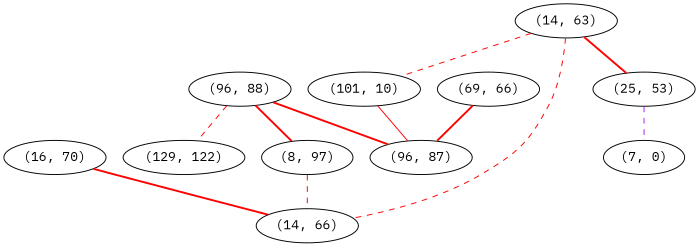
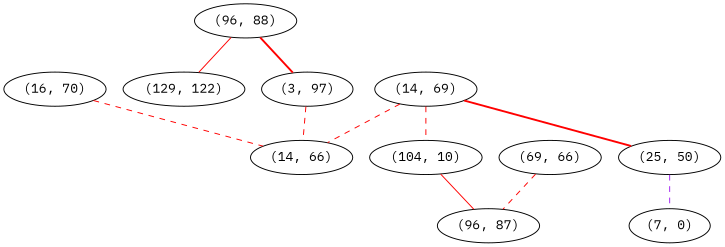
(566, 21) -> (426, 89)
(364, 89) -> (426, 157)
(644, 89) -> (670, 157)
(212, 123) -> (215, 55)
(331, 123) -> none
(455, 123) -> (519, 192)
(307, 157) -> (307, 89)
(181, 192) -> (178, 123)
